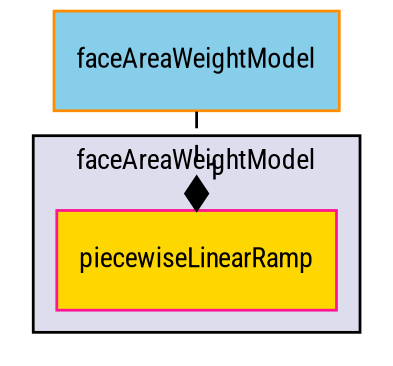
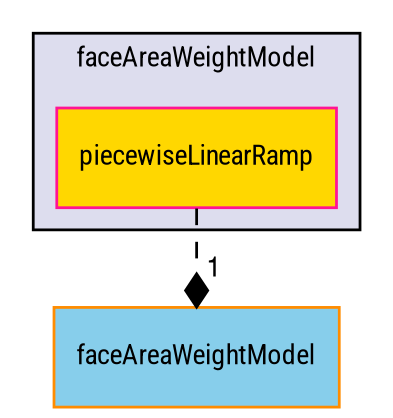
(197, 152) -> (197, 248)
